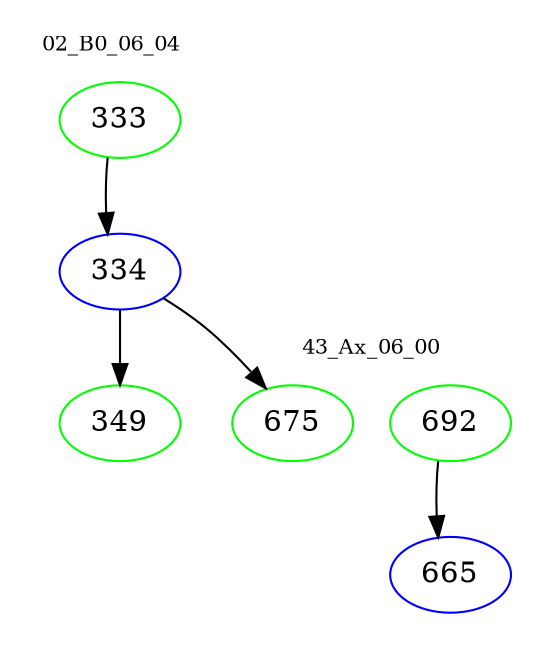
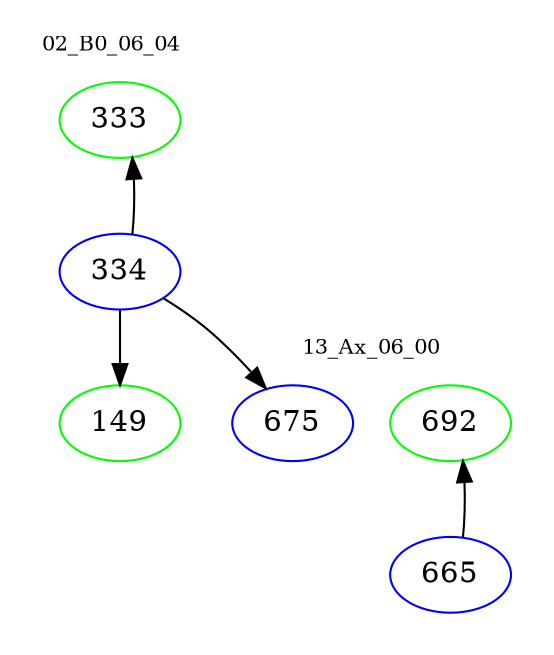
(106, 185) -> (134, 207)
(372, 348) -> (372, 348)
(120, 423) -> (120, 423)
(293, 423) -> (293, 423)
(437, 488) -> (465, 510)
